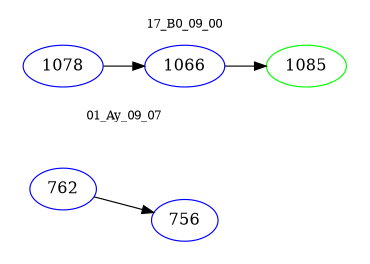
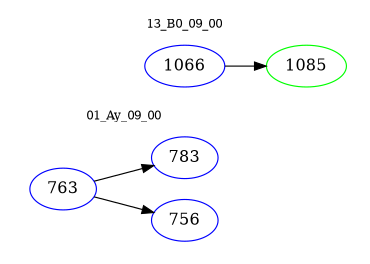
(185, 25) -> (185, 25)
(63, 66) -> none
(124, 117) -> (124, 117)
none -> (185, 158)
(63, 189) -> (63, 189)
